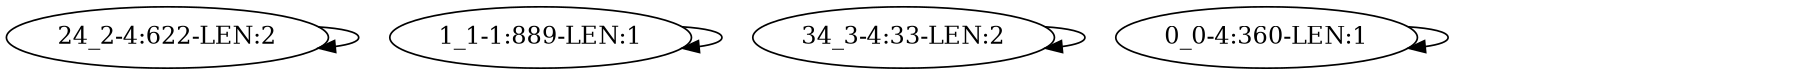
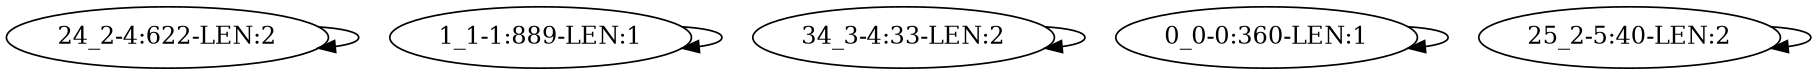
(1267, 37) -> (1267, 37)
none -> (1630, 37)
